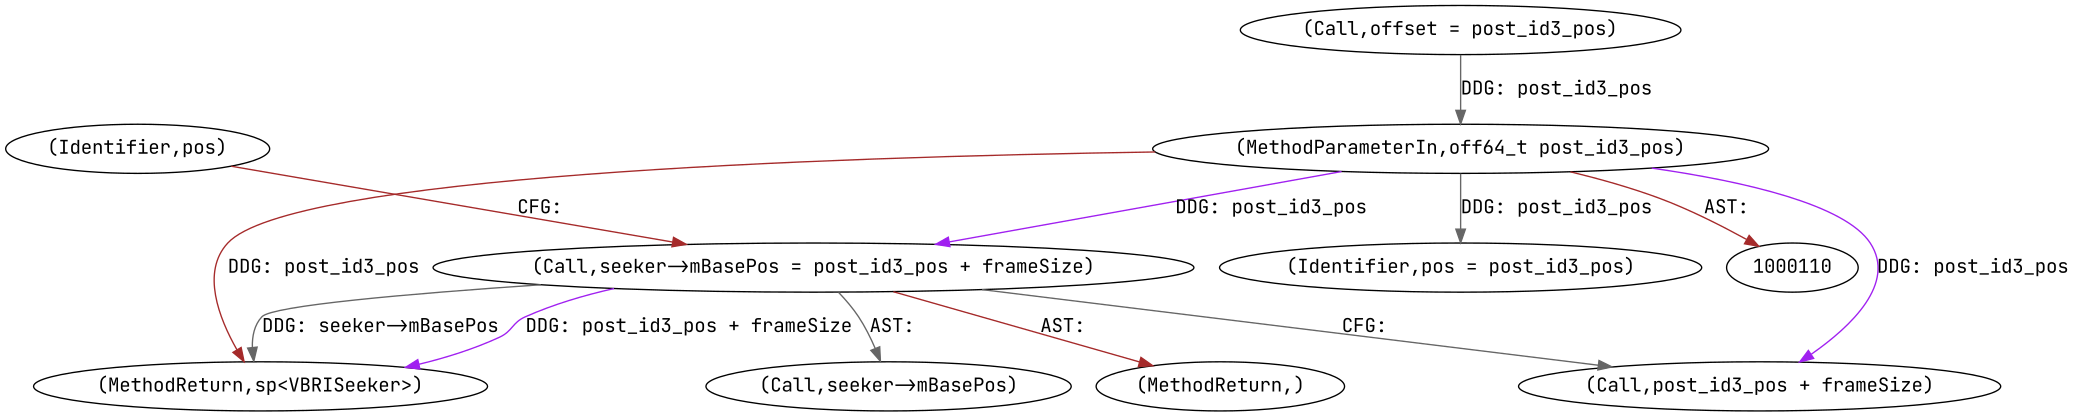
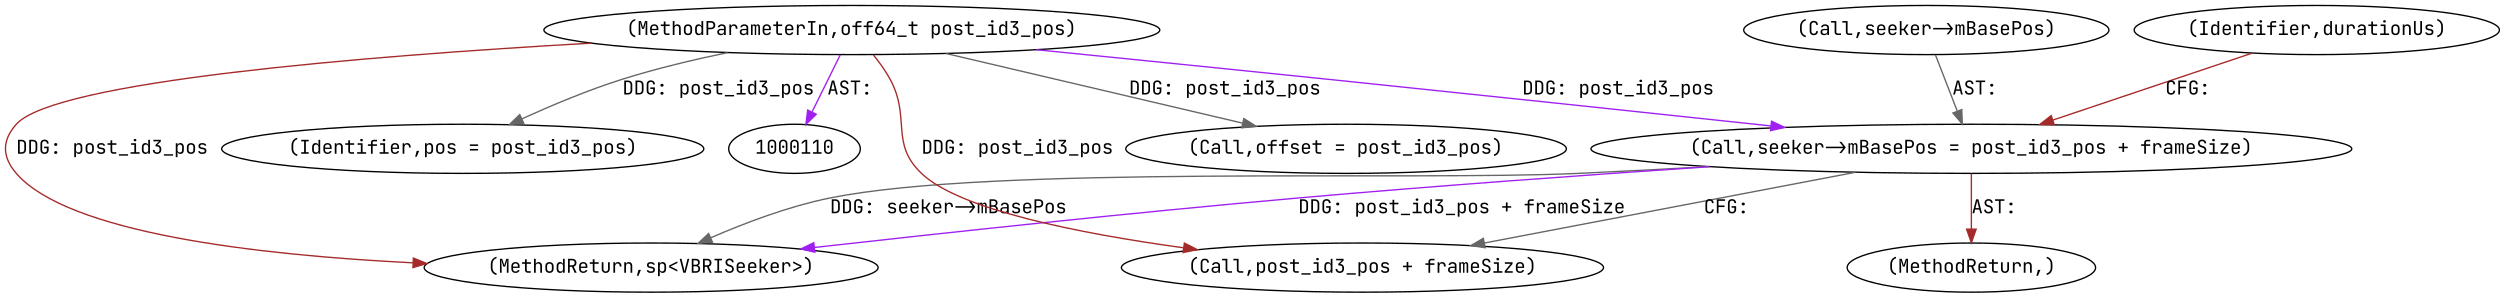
(1461, 83) -> (1094, 88)
(138, 149) -> (2317, 30)
(1661, 199) -> (826, 83)
(1832, 214) -> (985, 206)
(860, 319) -> (1946, 83)
